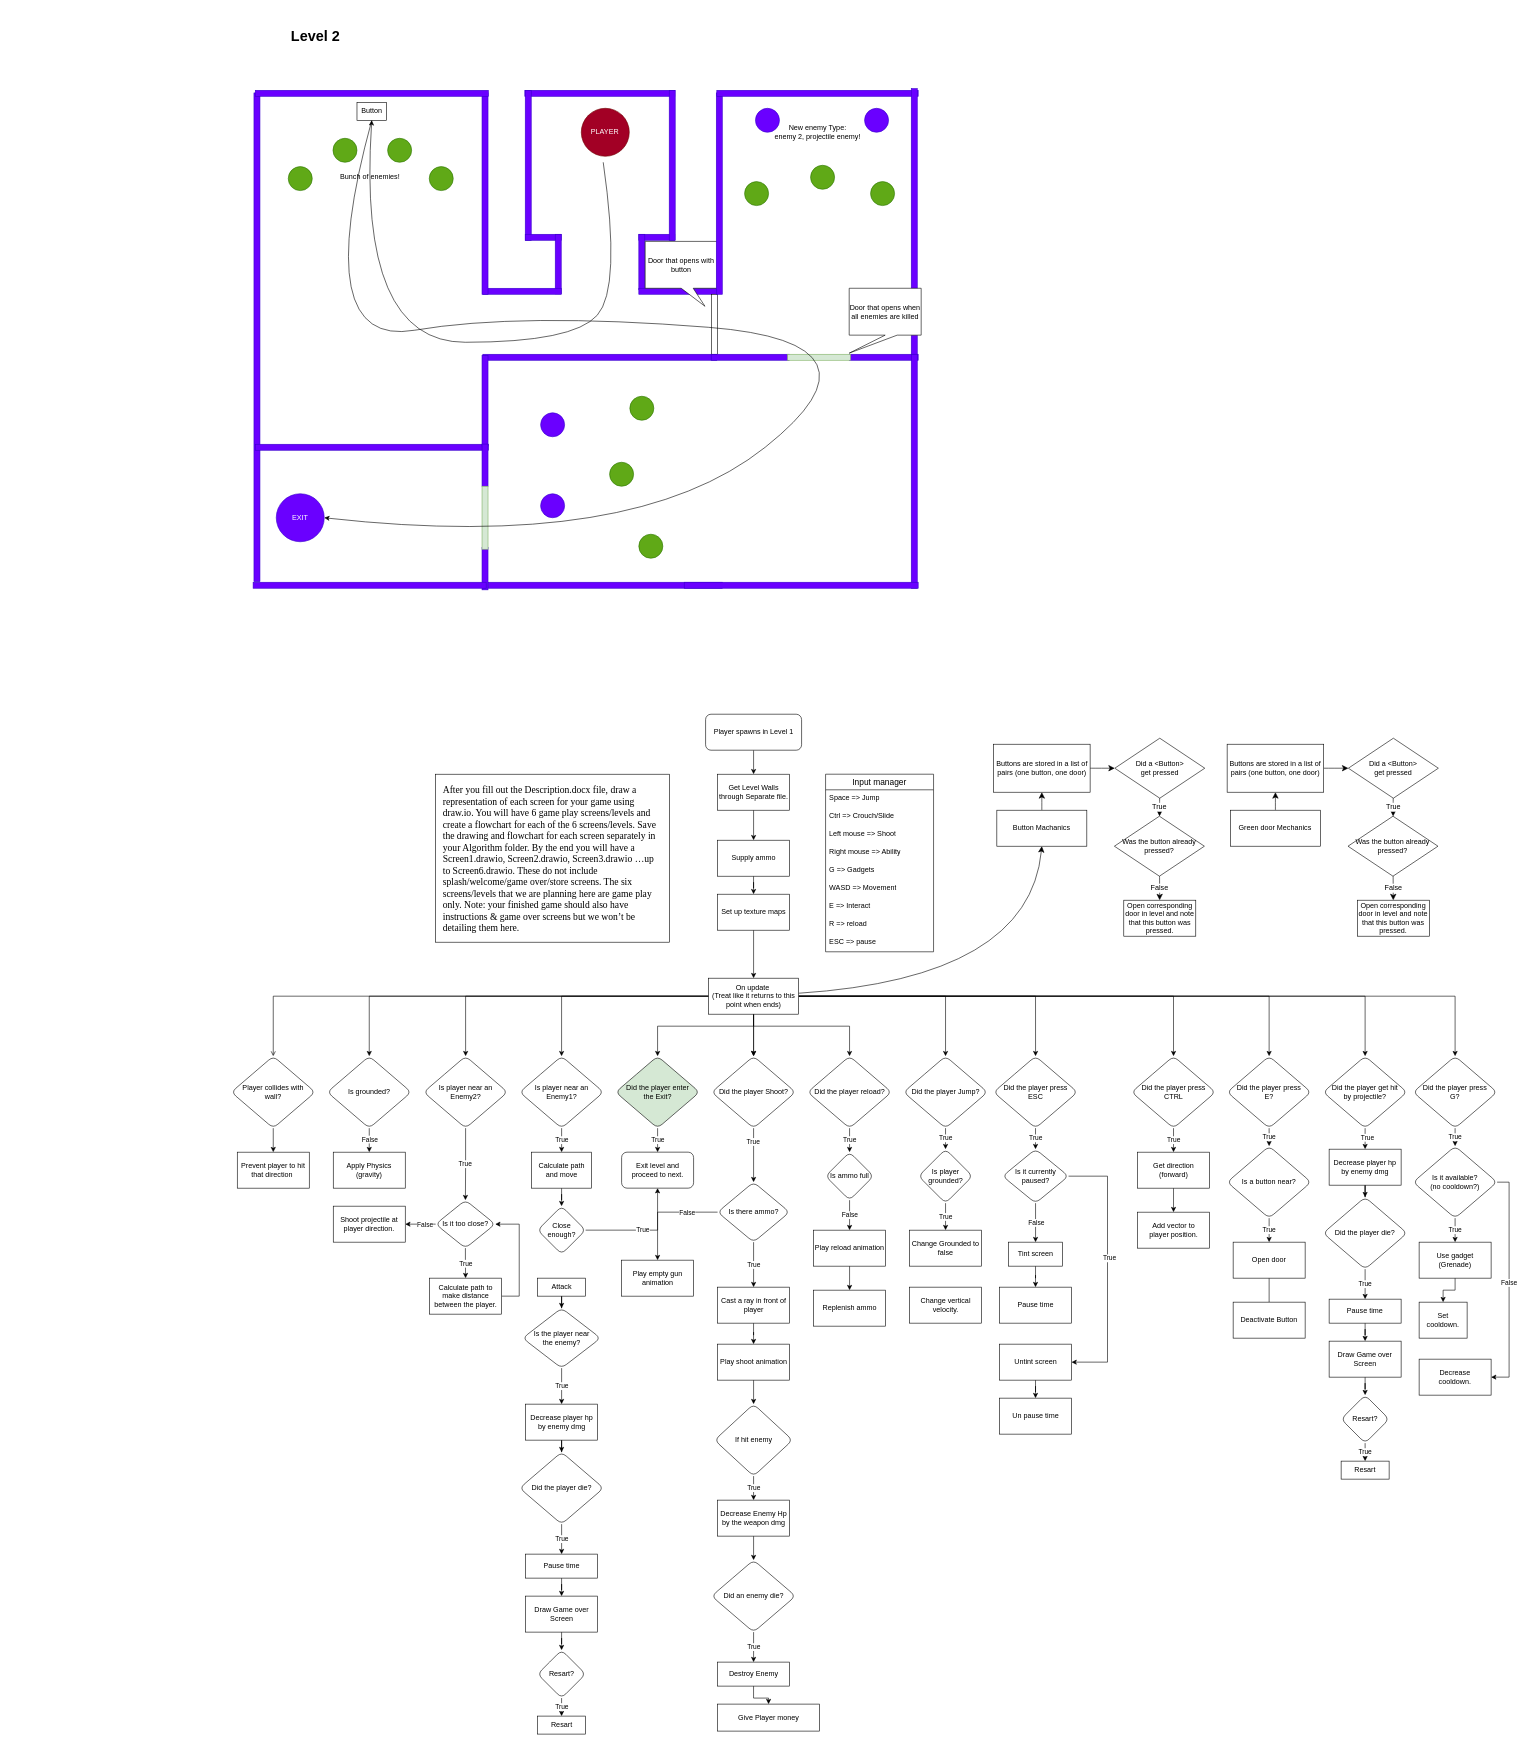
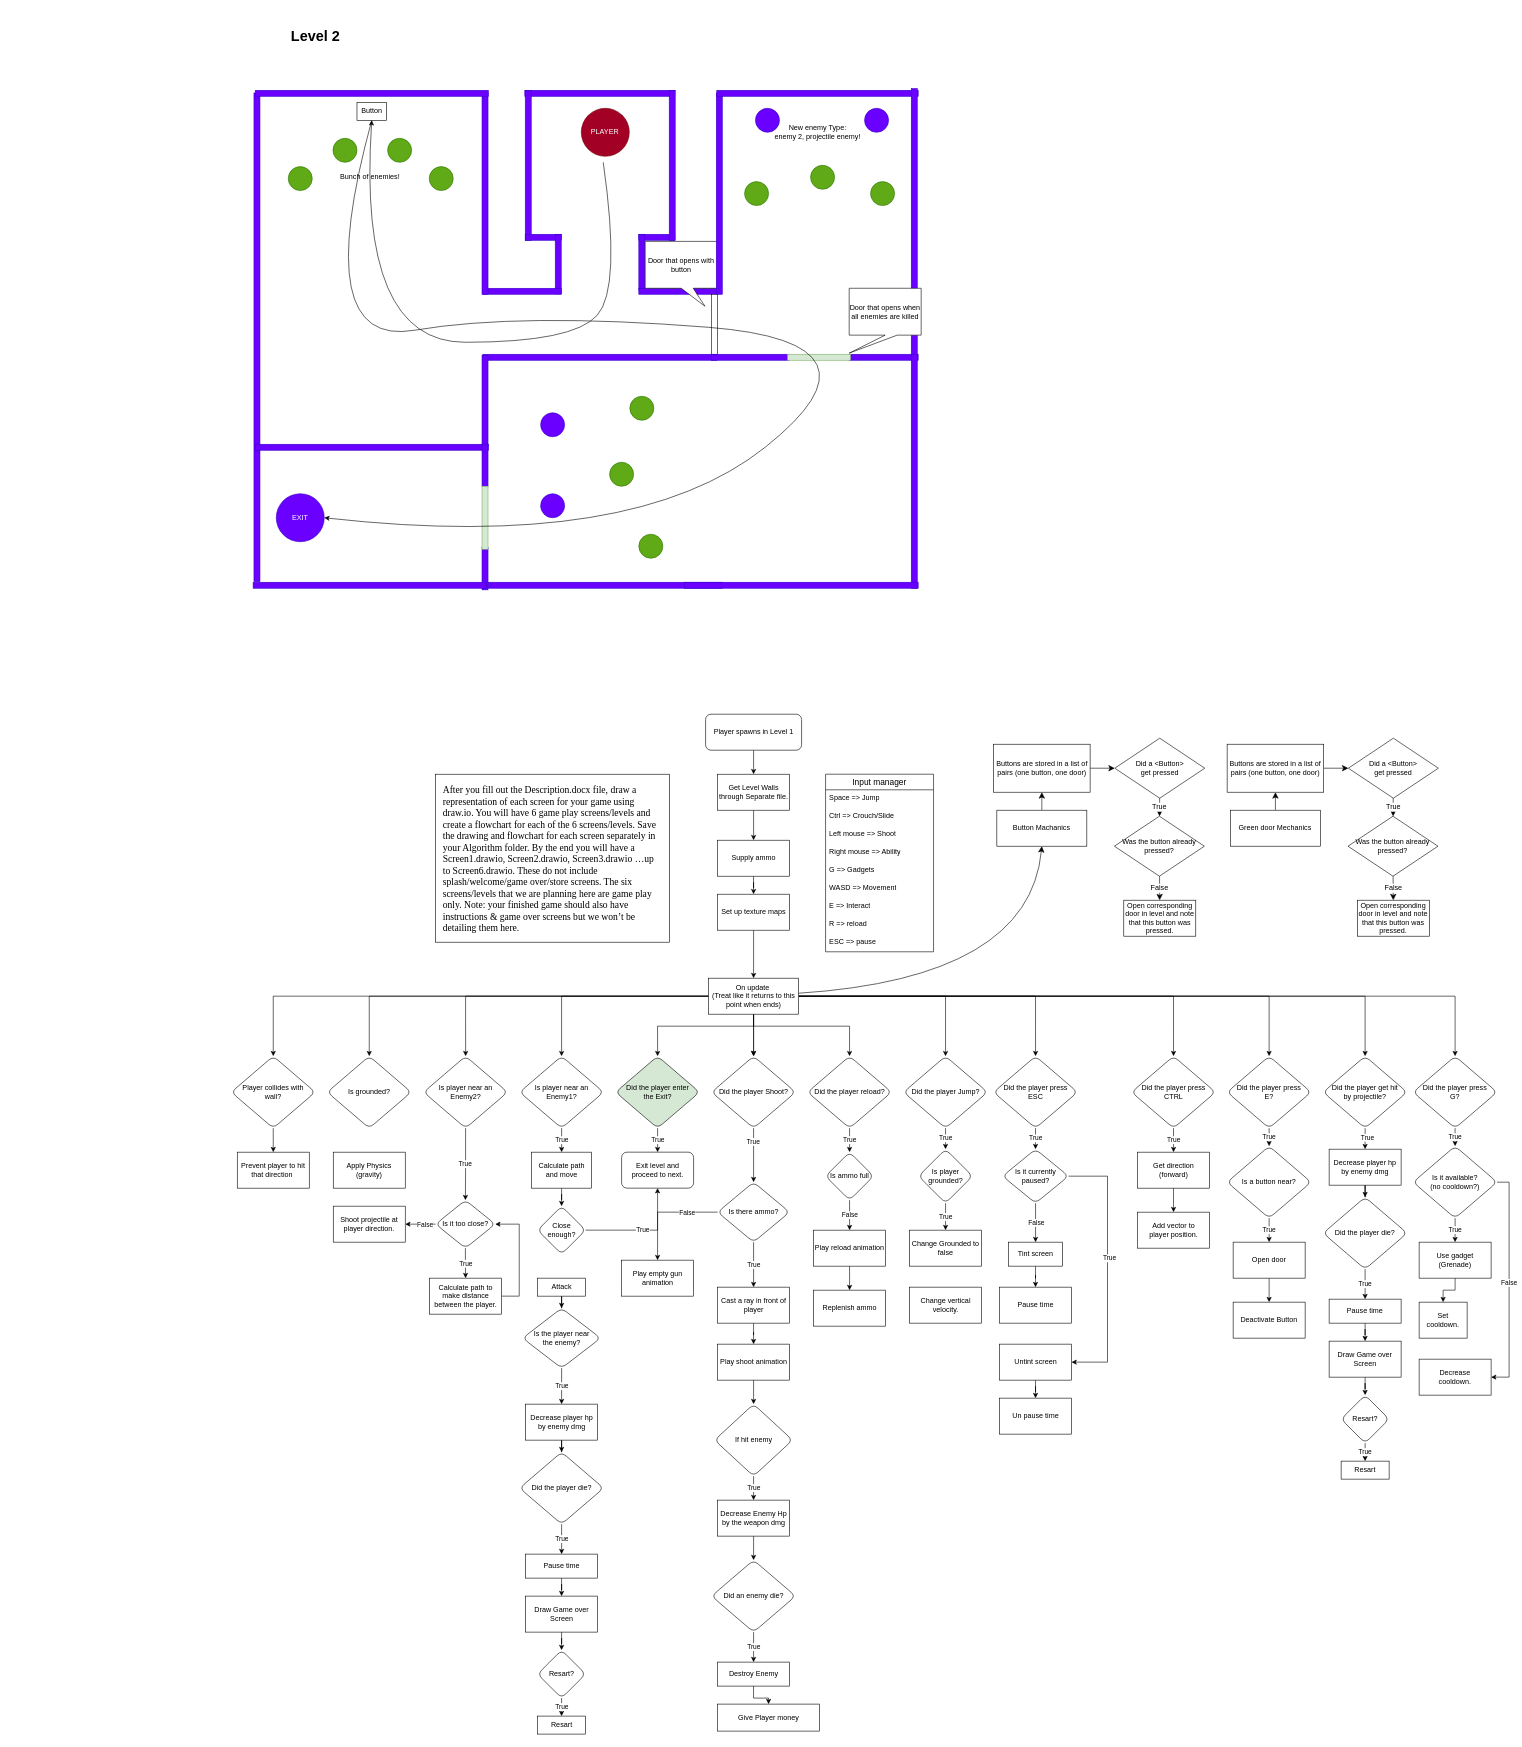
(273, 1052) -> (273, 1050)
(369, 1141) -> none
(1269, 1298) -> (1269, 1296)
